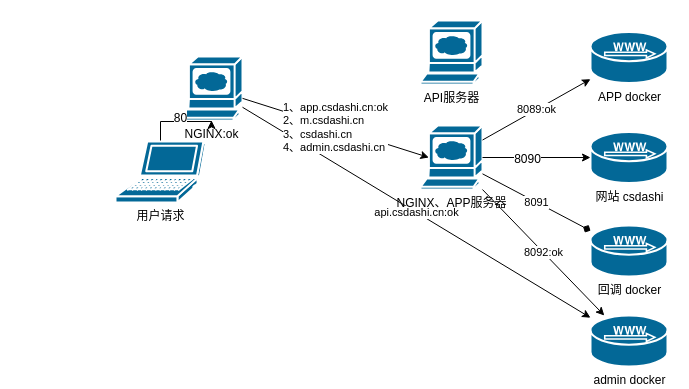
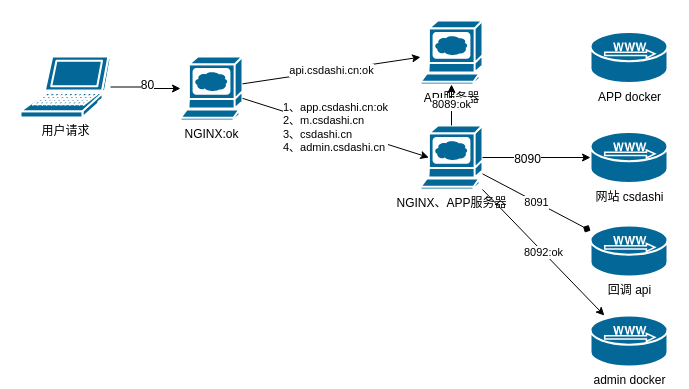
(533, 111) -> (452, 108)
(161, 172) -> (66, 87)
(451, 234) -> (328, 71)
(630, 291) -> (630, 291)
